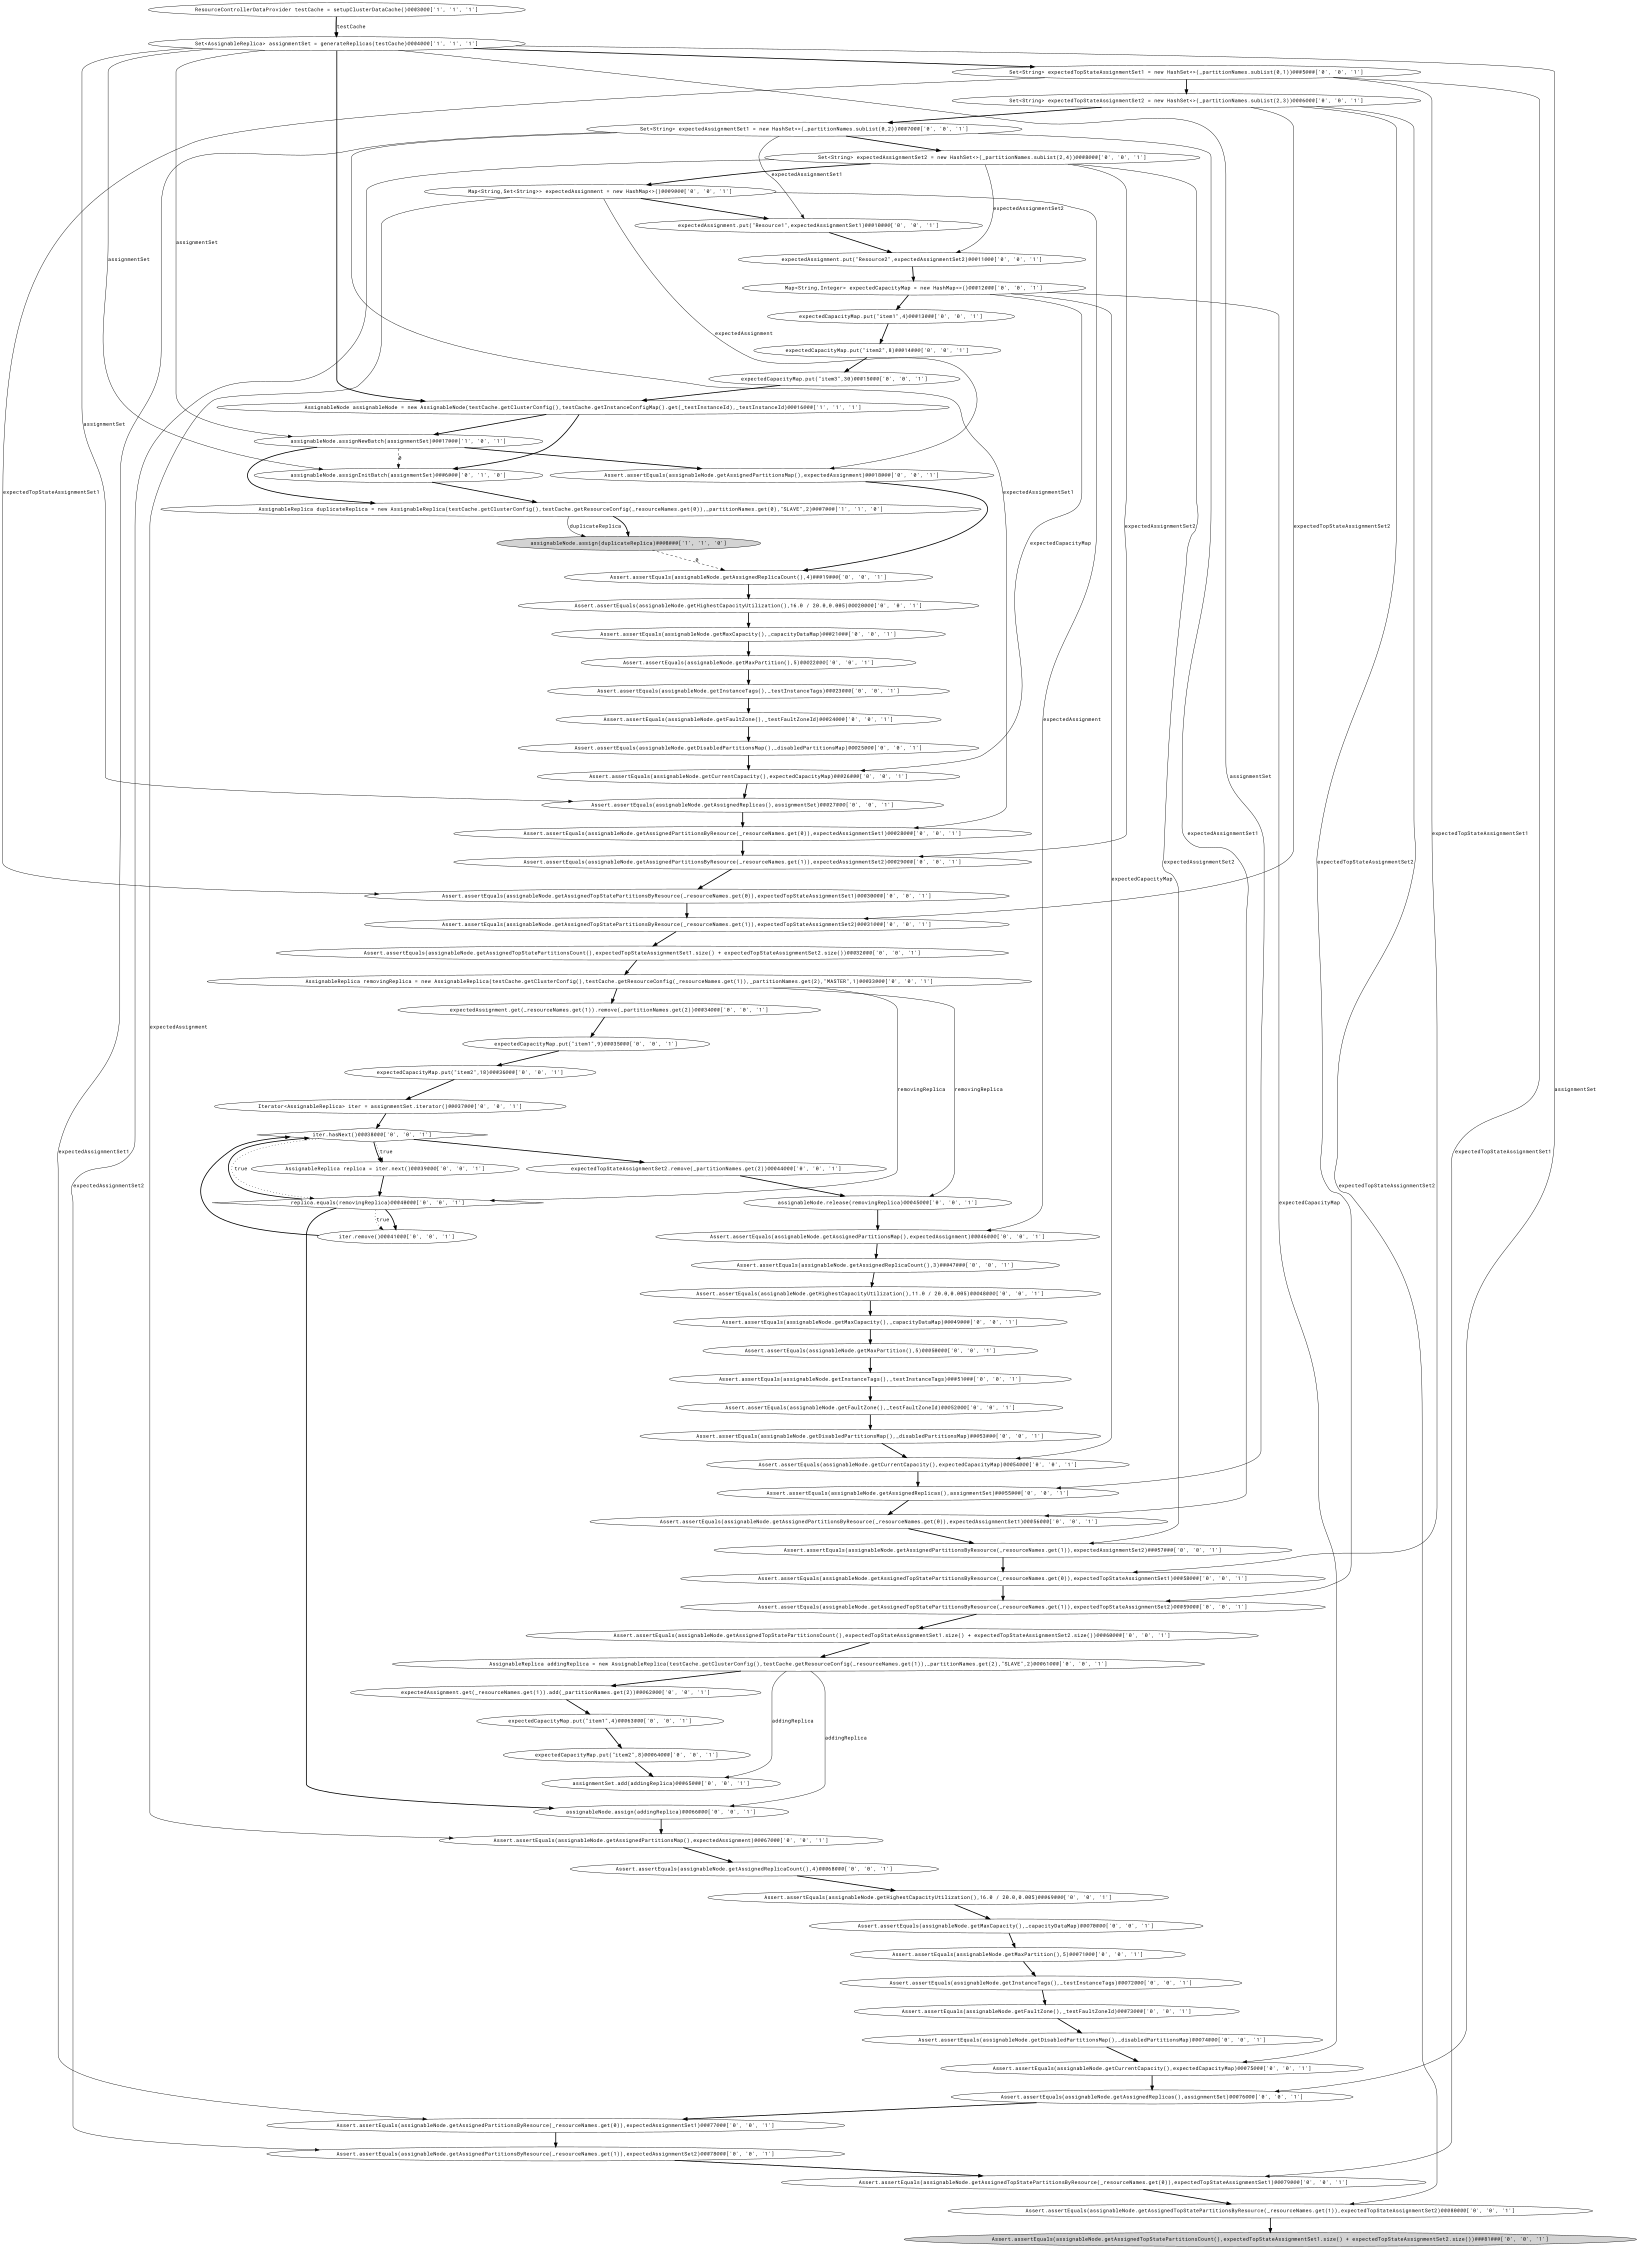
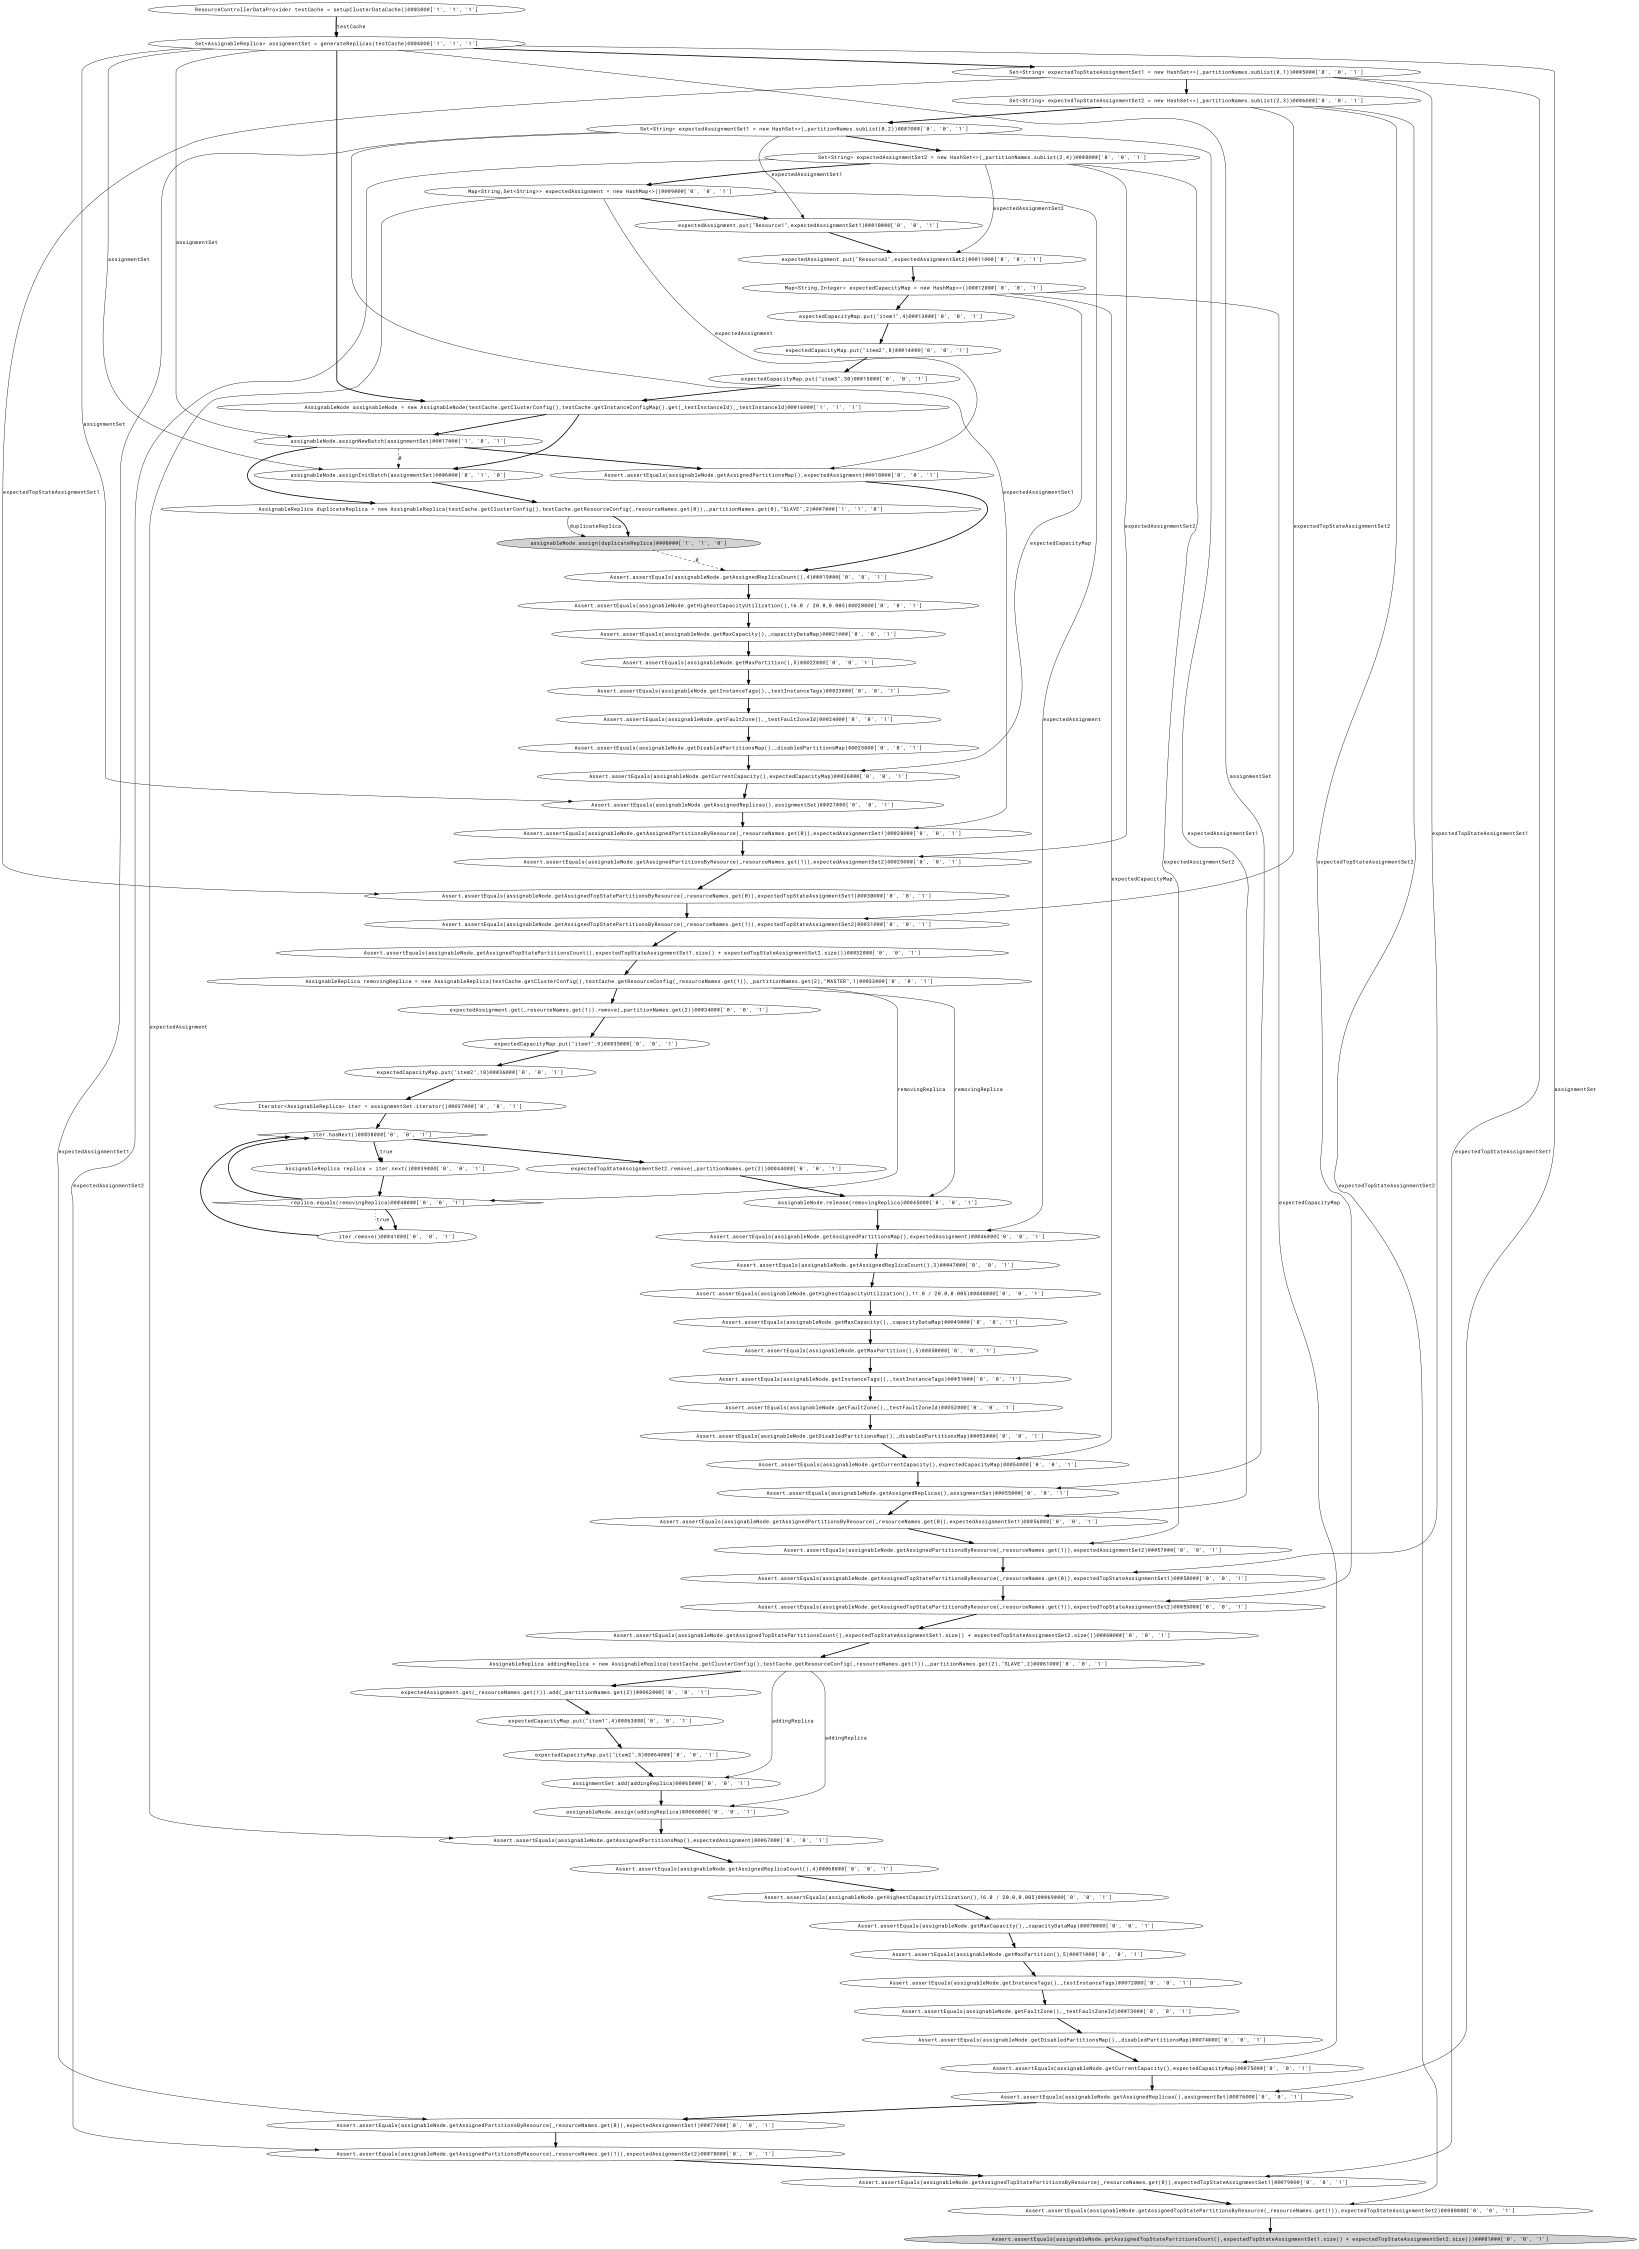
(233, 1165) -> none
(306, 1611) -> (661, 1796)
